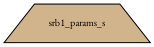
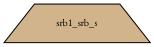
(77, 23) -> (77, 23)
